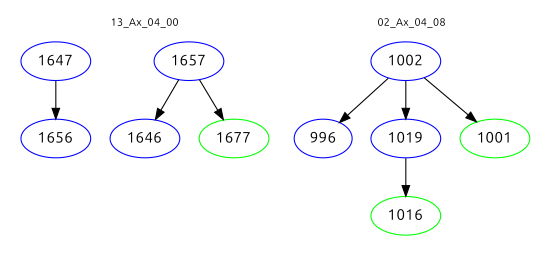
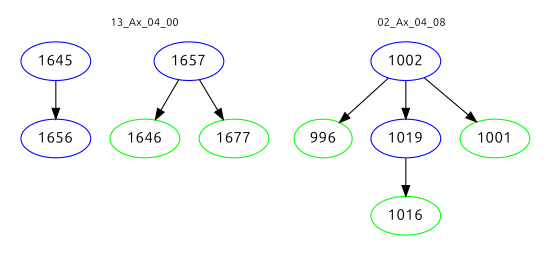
(56, 61) -> (56, 61)
(145, 138) -> (145, 138)
(323, 138) -> (323, 138)
